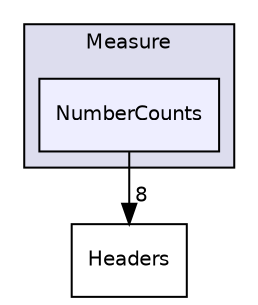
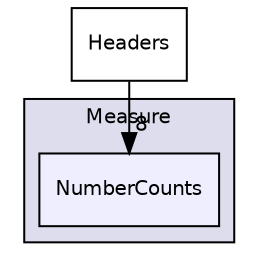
(129, 180) -> (129, 111)
